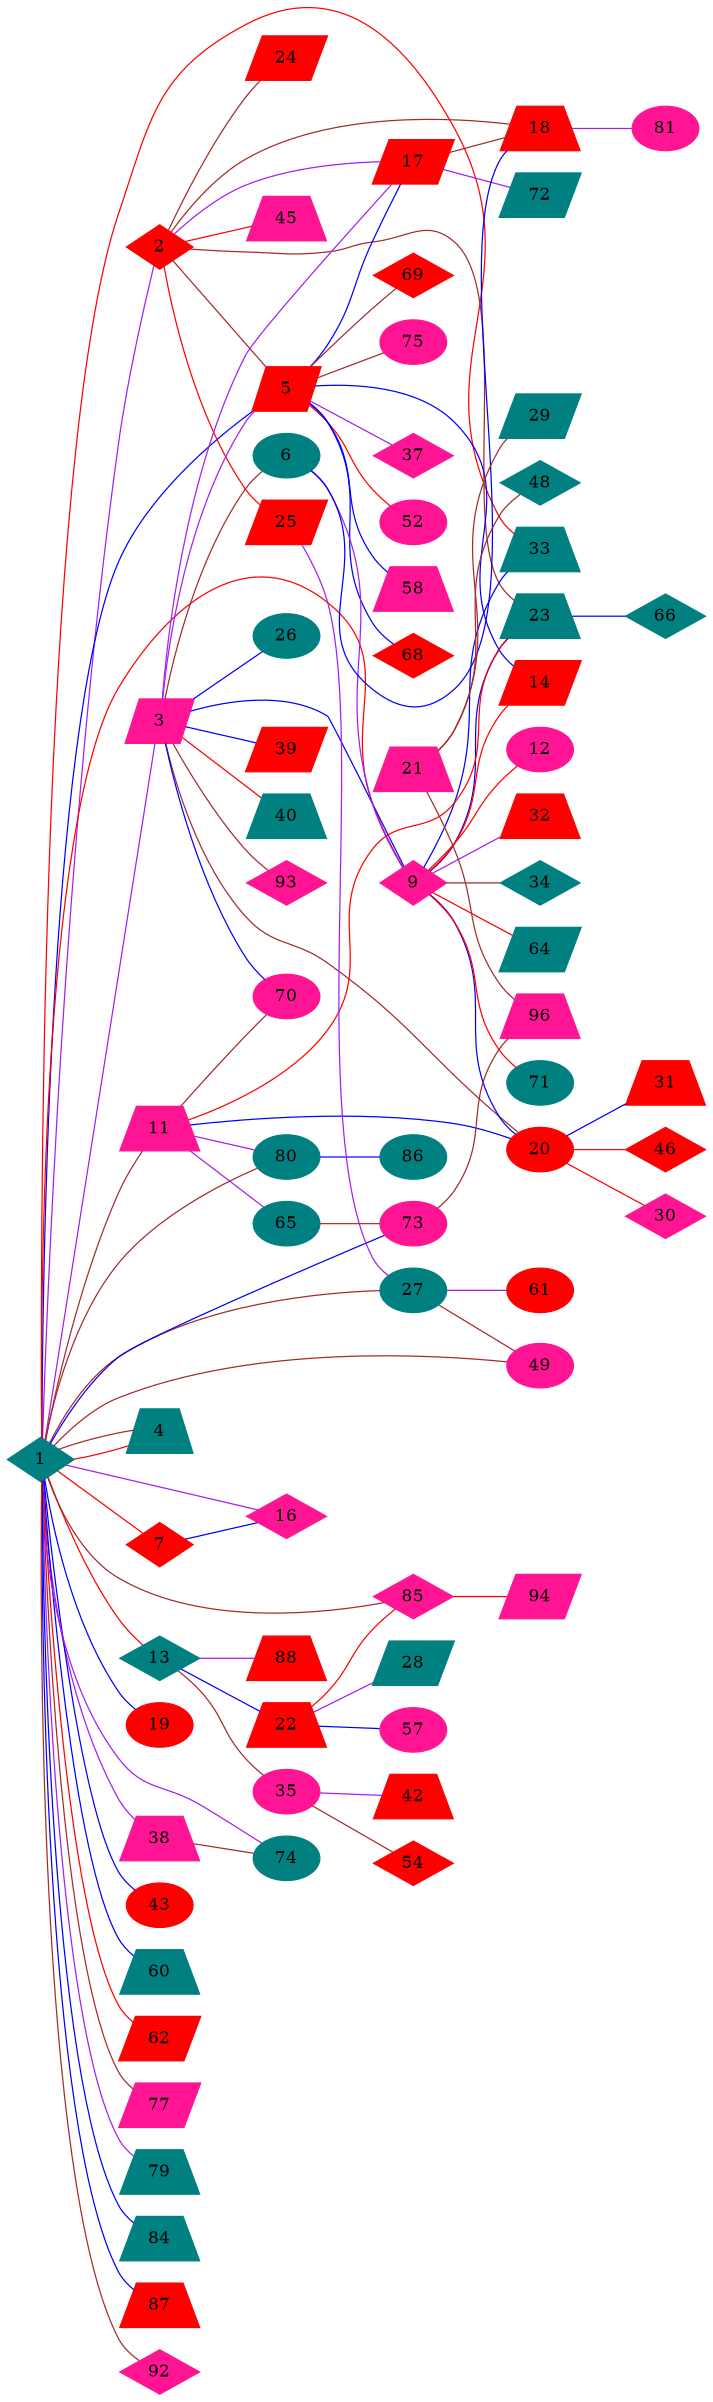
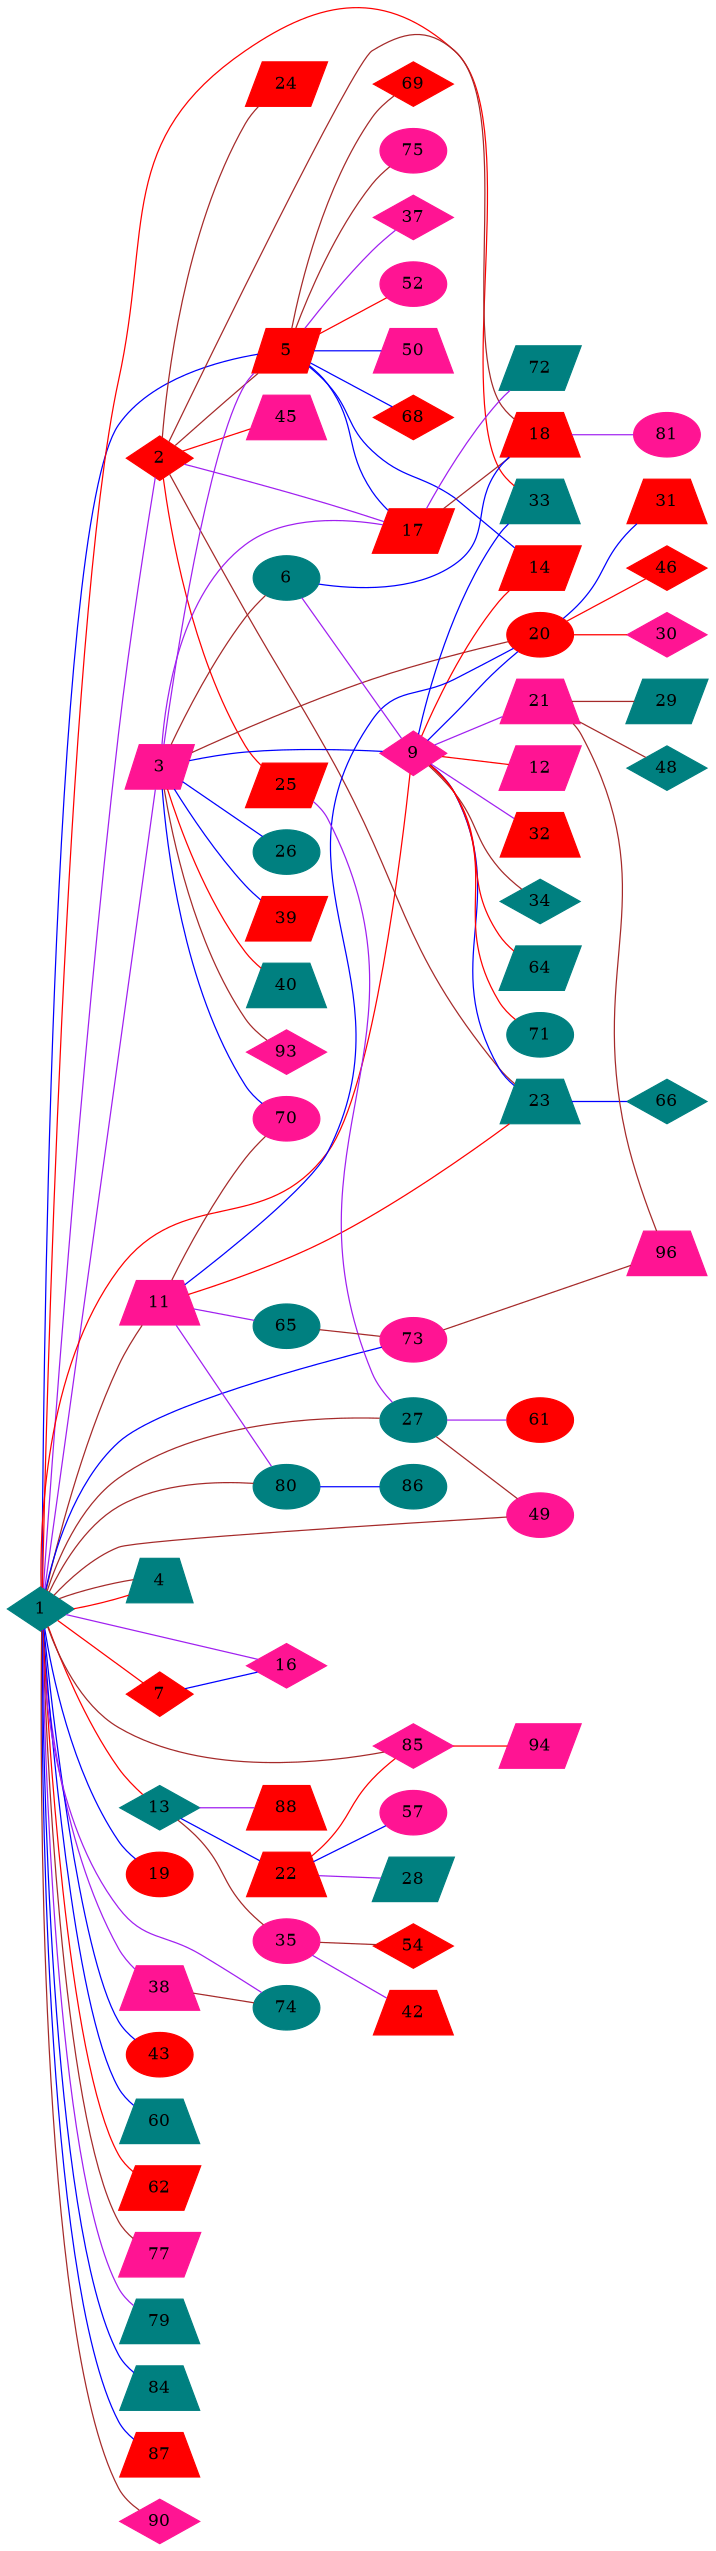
(413, 589) -> (413, 351)
none -> (468, 731)
(540, 750) -> (540, 768)
(160, 2372) -> (160, 2521)
